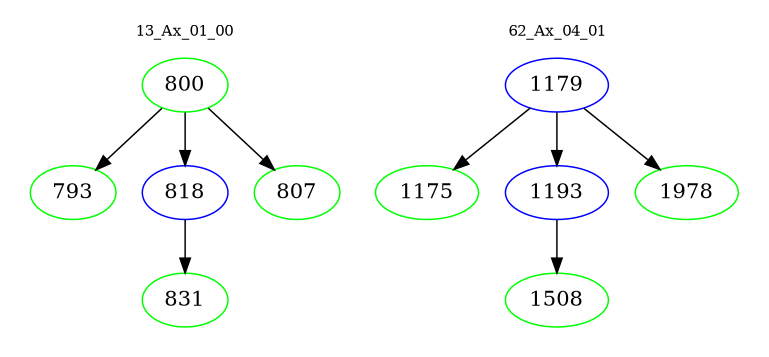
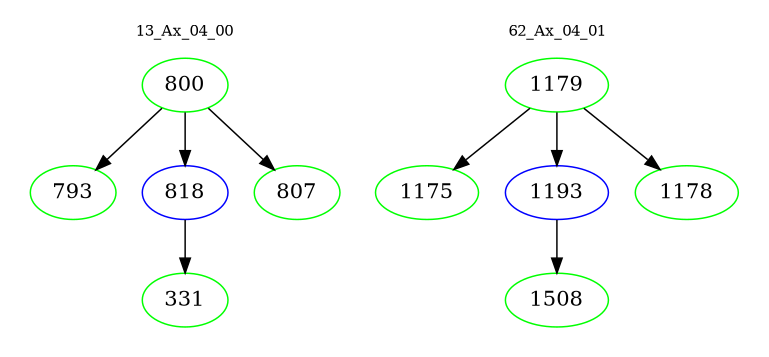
(185, 32) -> (185, 32)
(557, 85) -> (557, 85)
(687, 193) -> (687, 193)
(185, 300) -> (185, 300)
